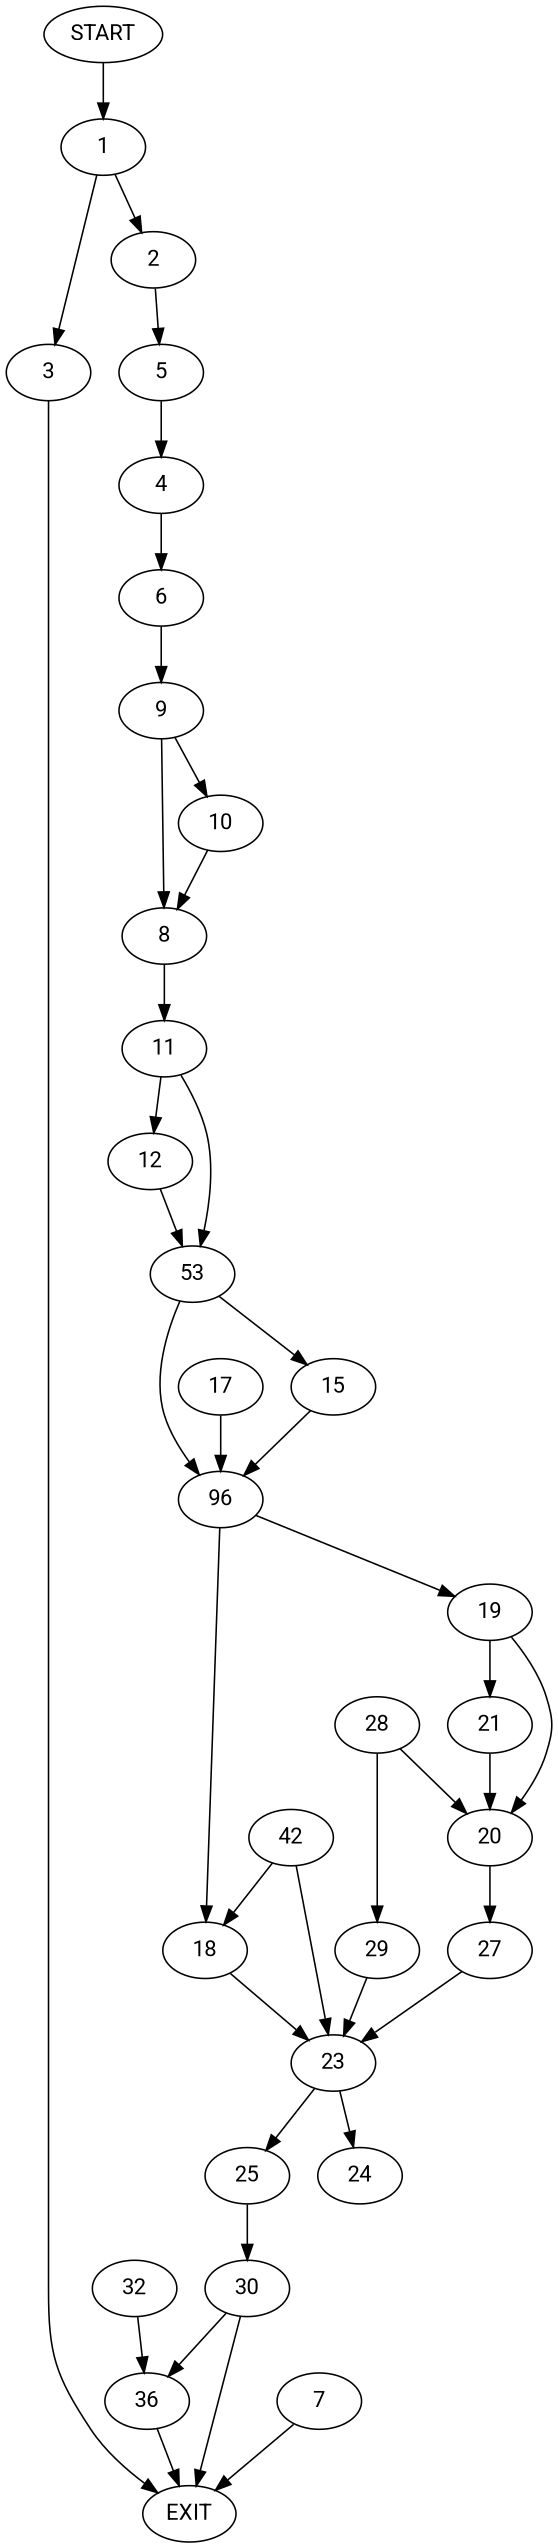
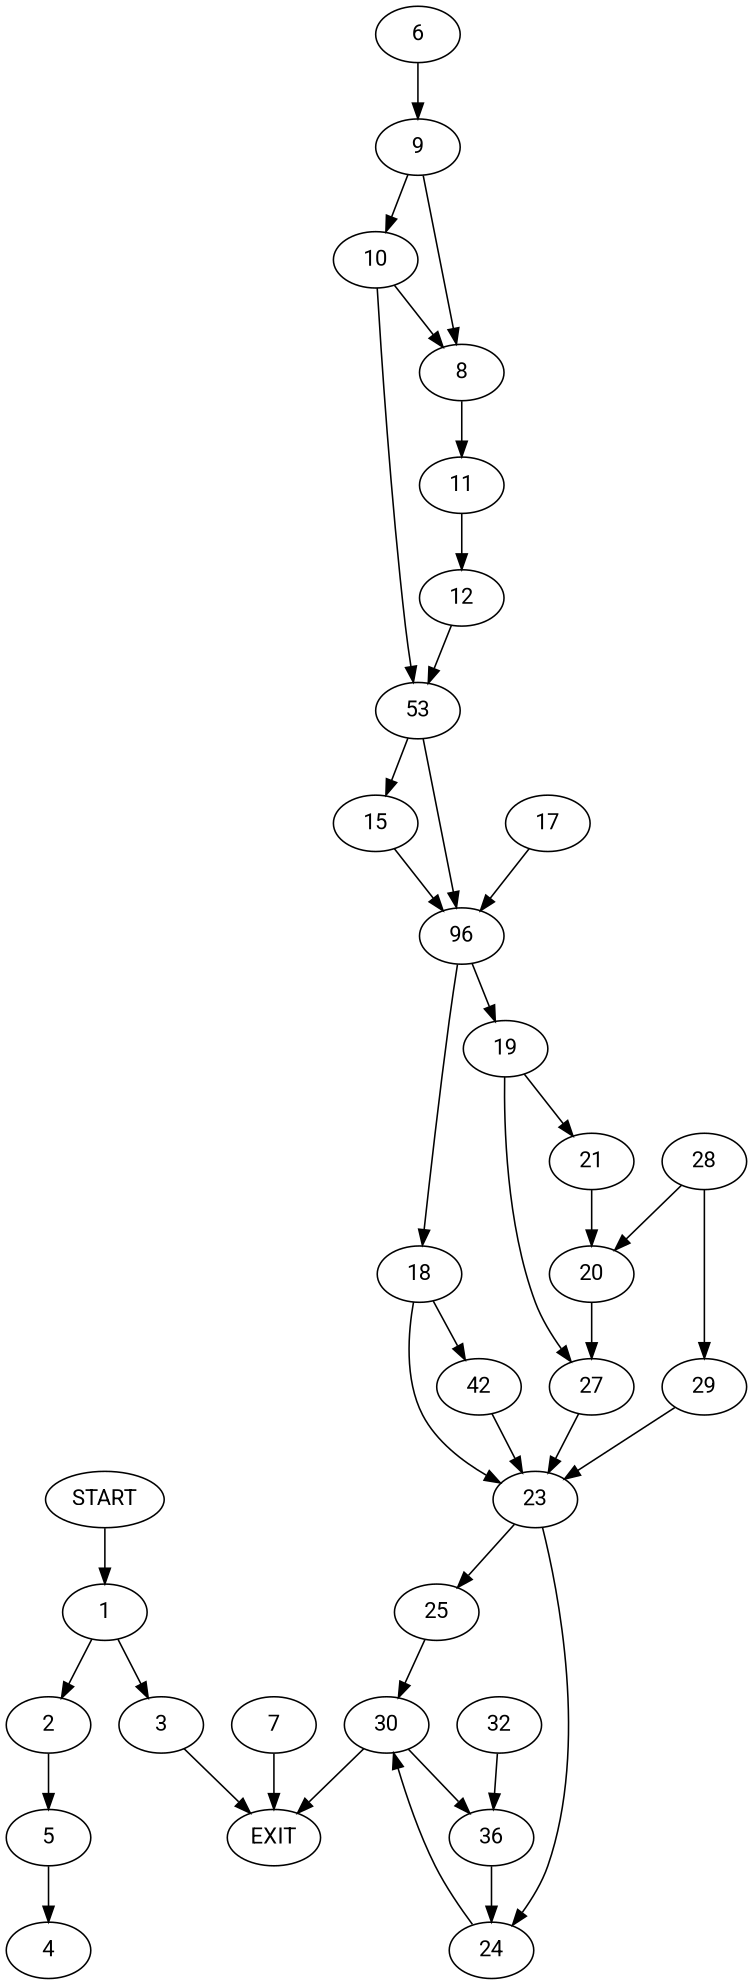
(161, 534) -> none
(209, 1150) -> (391, 478)
(551, 1717) -> (514, 1217)
none -> (428, 1850)
(253, 1888) -> (445, 1323)
(165, 2450) -> (491, 1886)
